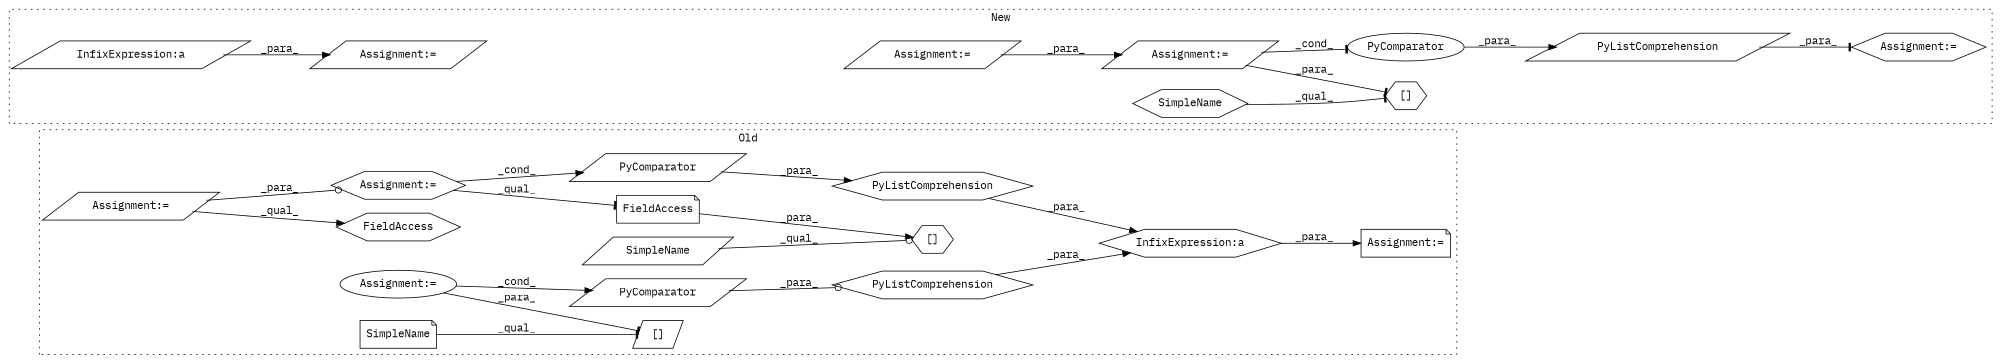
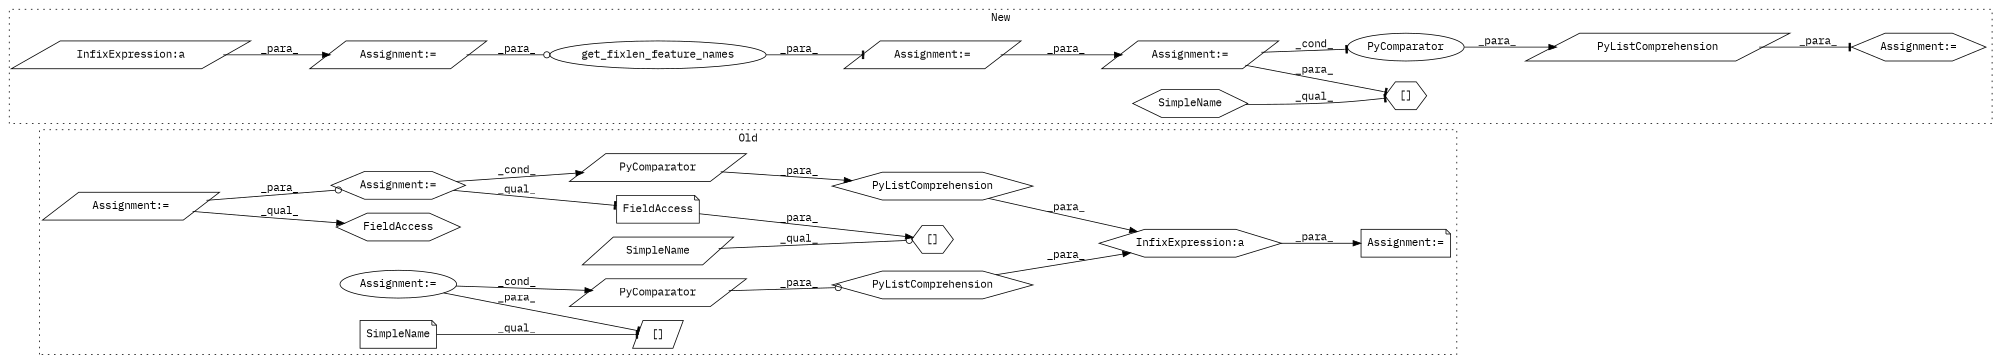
none -> (658, 55)
